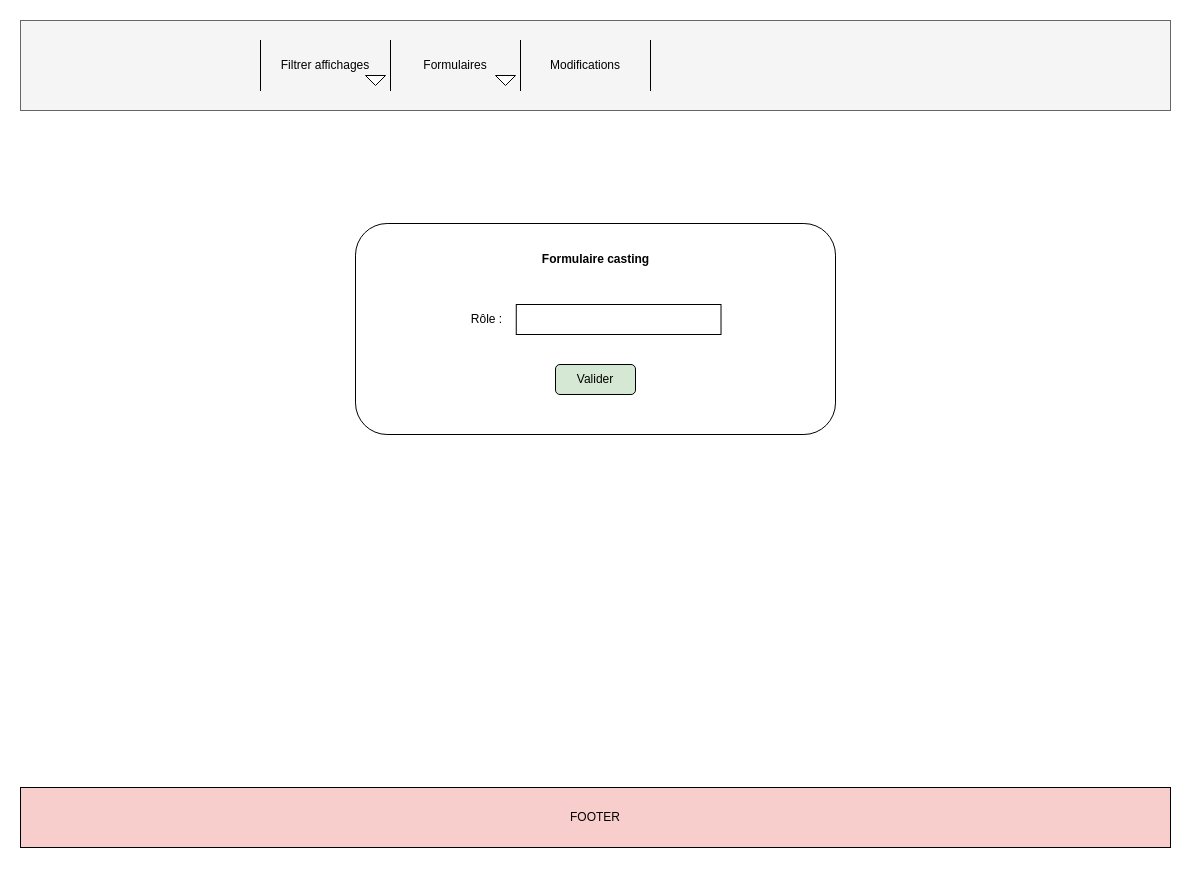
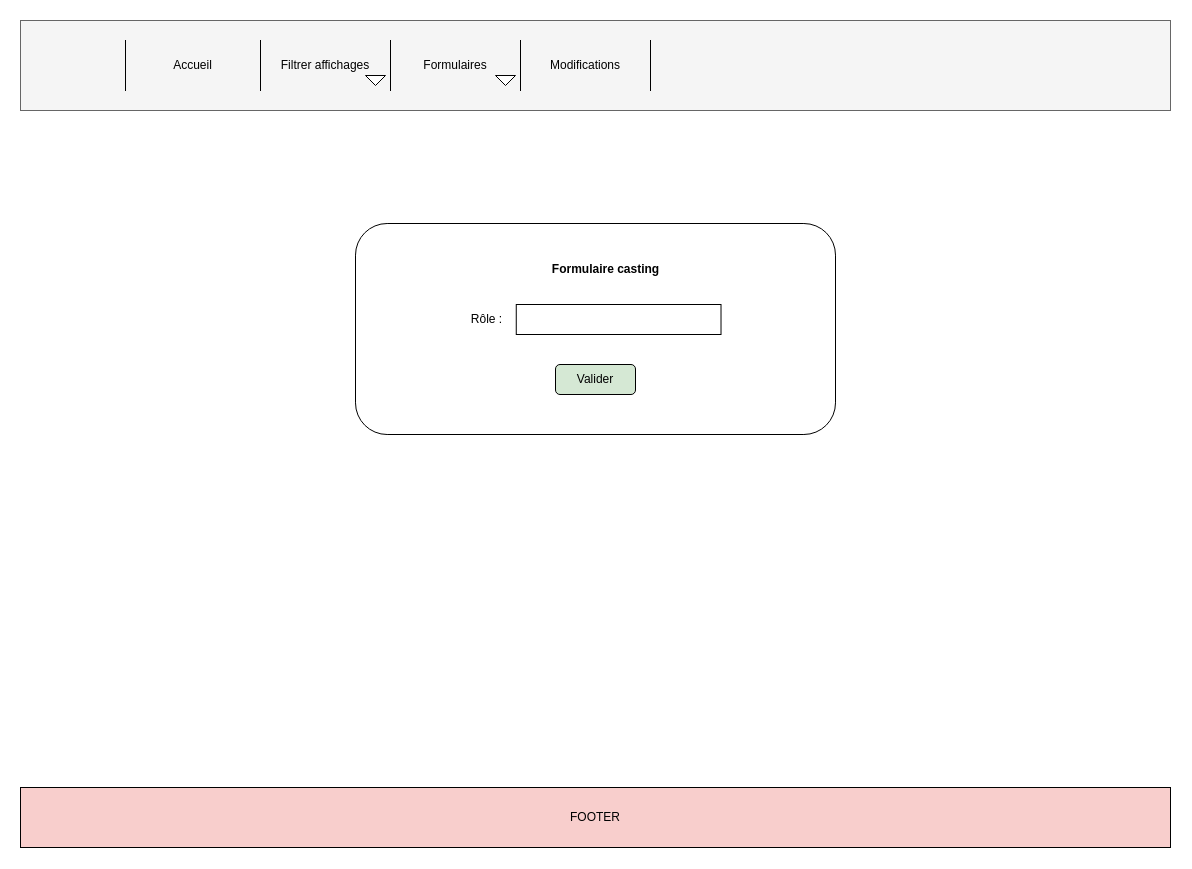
none -> (193, 66)
(596, 260) -> (606, 270)
